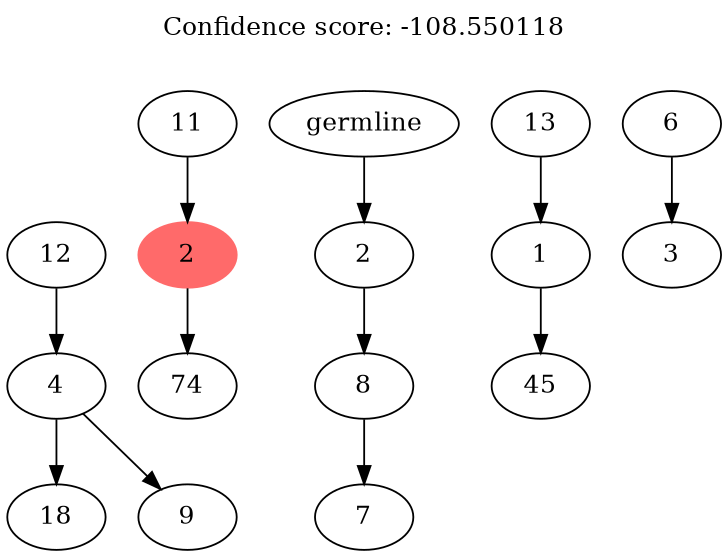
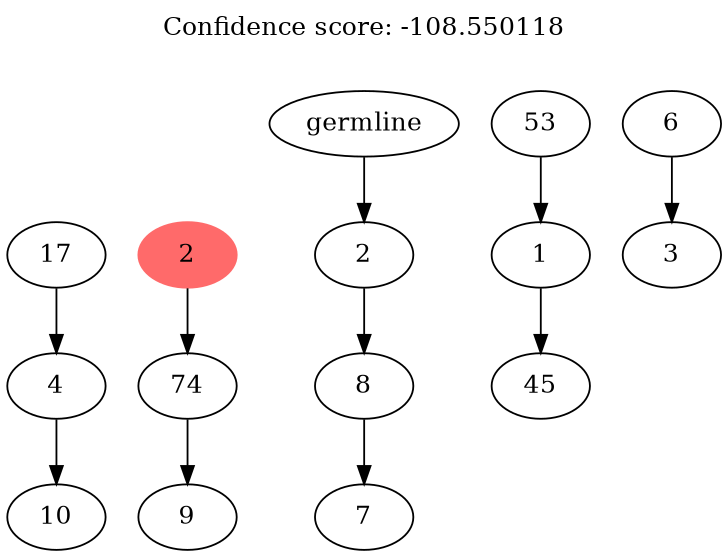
(188, 124) -> none
(541, 124) -> (541, 124)
(56, 255) -> (56, 255)
(115, 445) -> (188, 443)
(56, 517) -> (56, 517)
